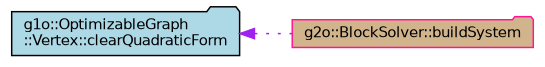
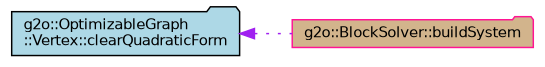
(126, 34) -> (126, 34)
